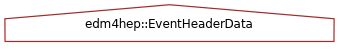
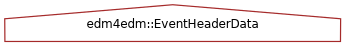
(169, 25) -> (173, 25)
